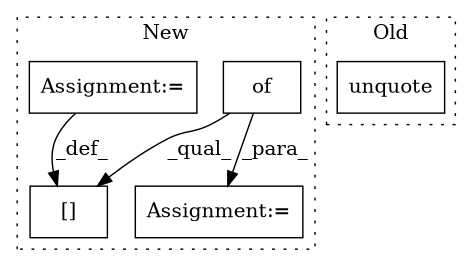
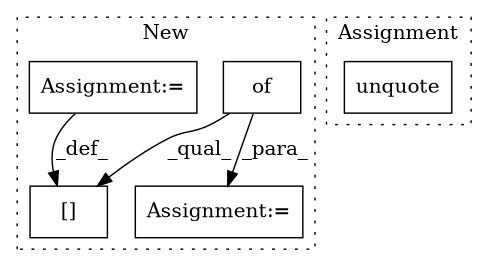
(391, 34) -> (399, 34)
